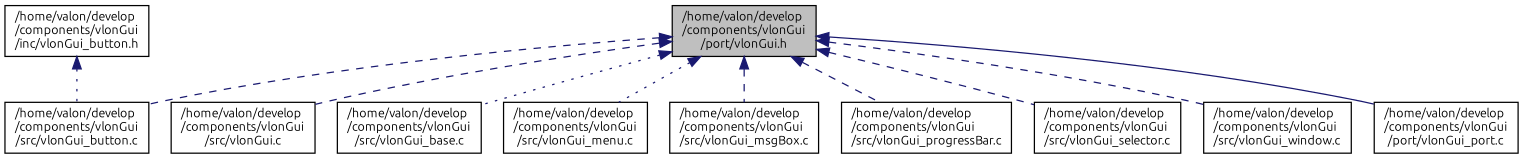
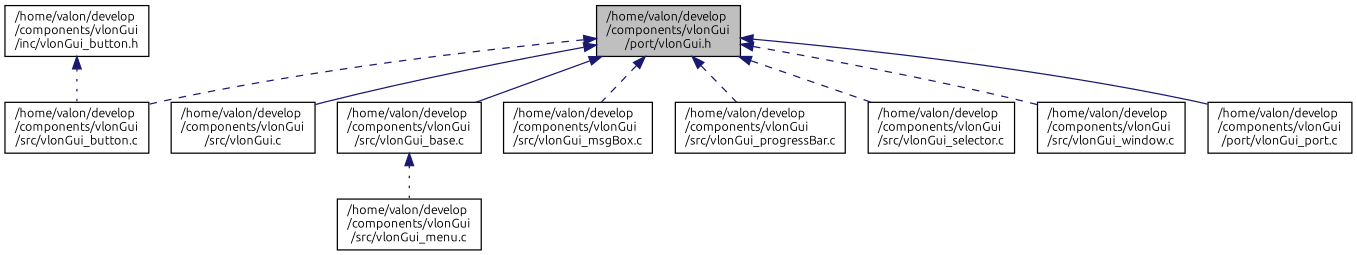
(487, 70) -> (449, 74)
(570, 80) -> (533, 82)
(654, 82) -> (409, 182)
